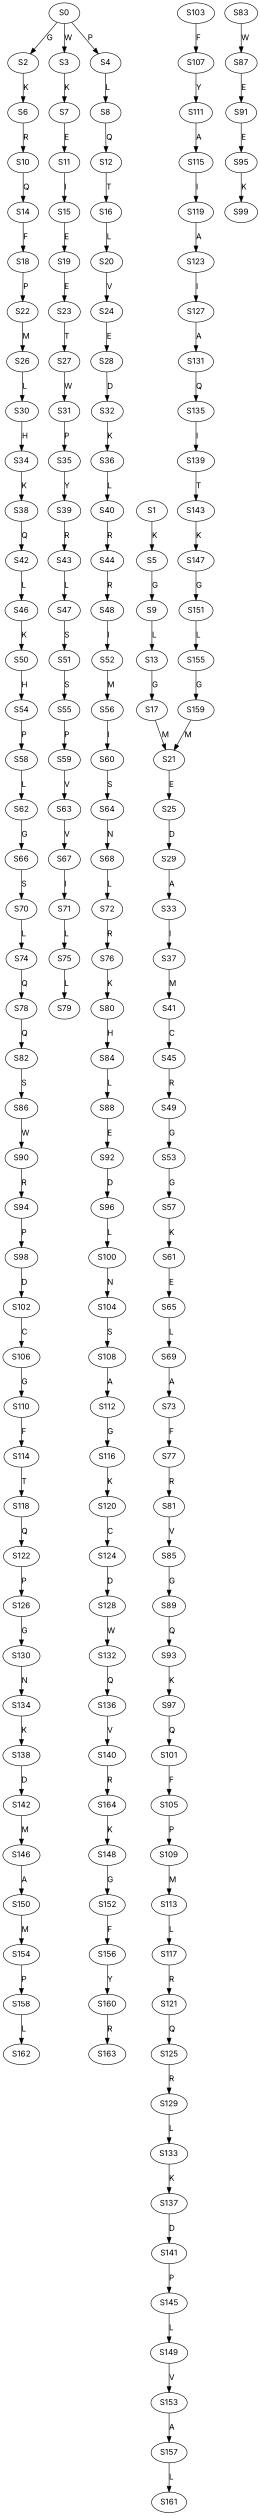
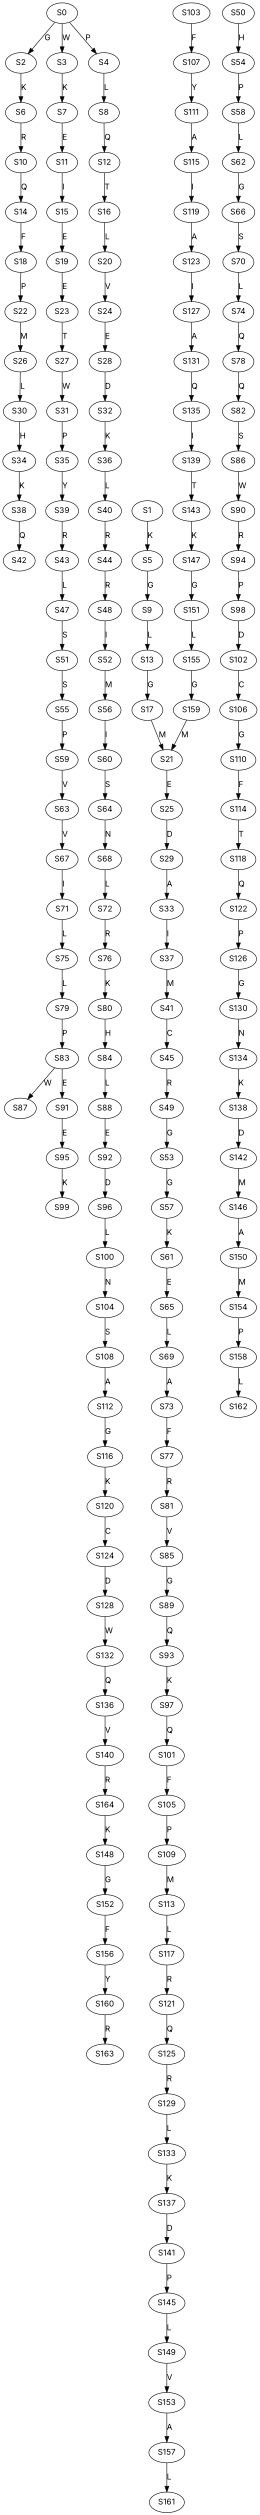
(241, 85) -> (62, 1081)
(21, 611) -> none
none -> (62, 1031)
